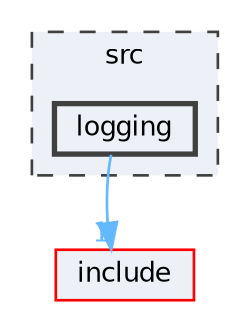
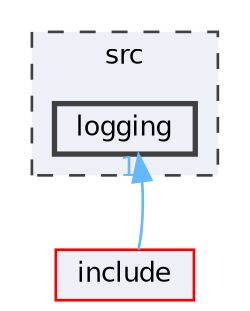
(107, 192) -> (142, 216)
